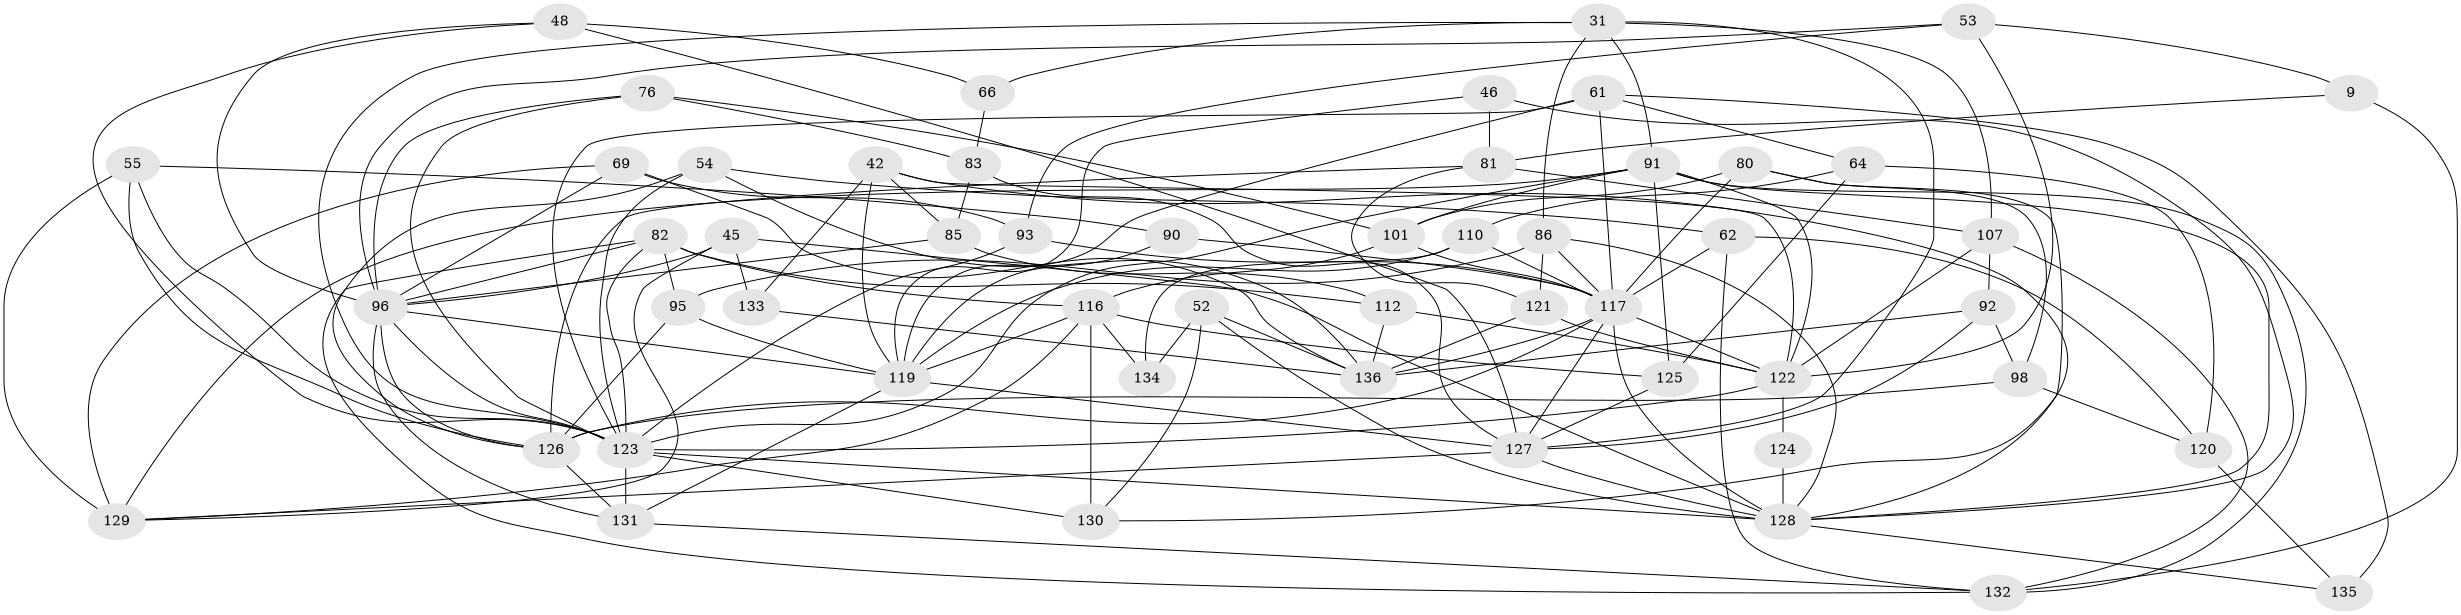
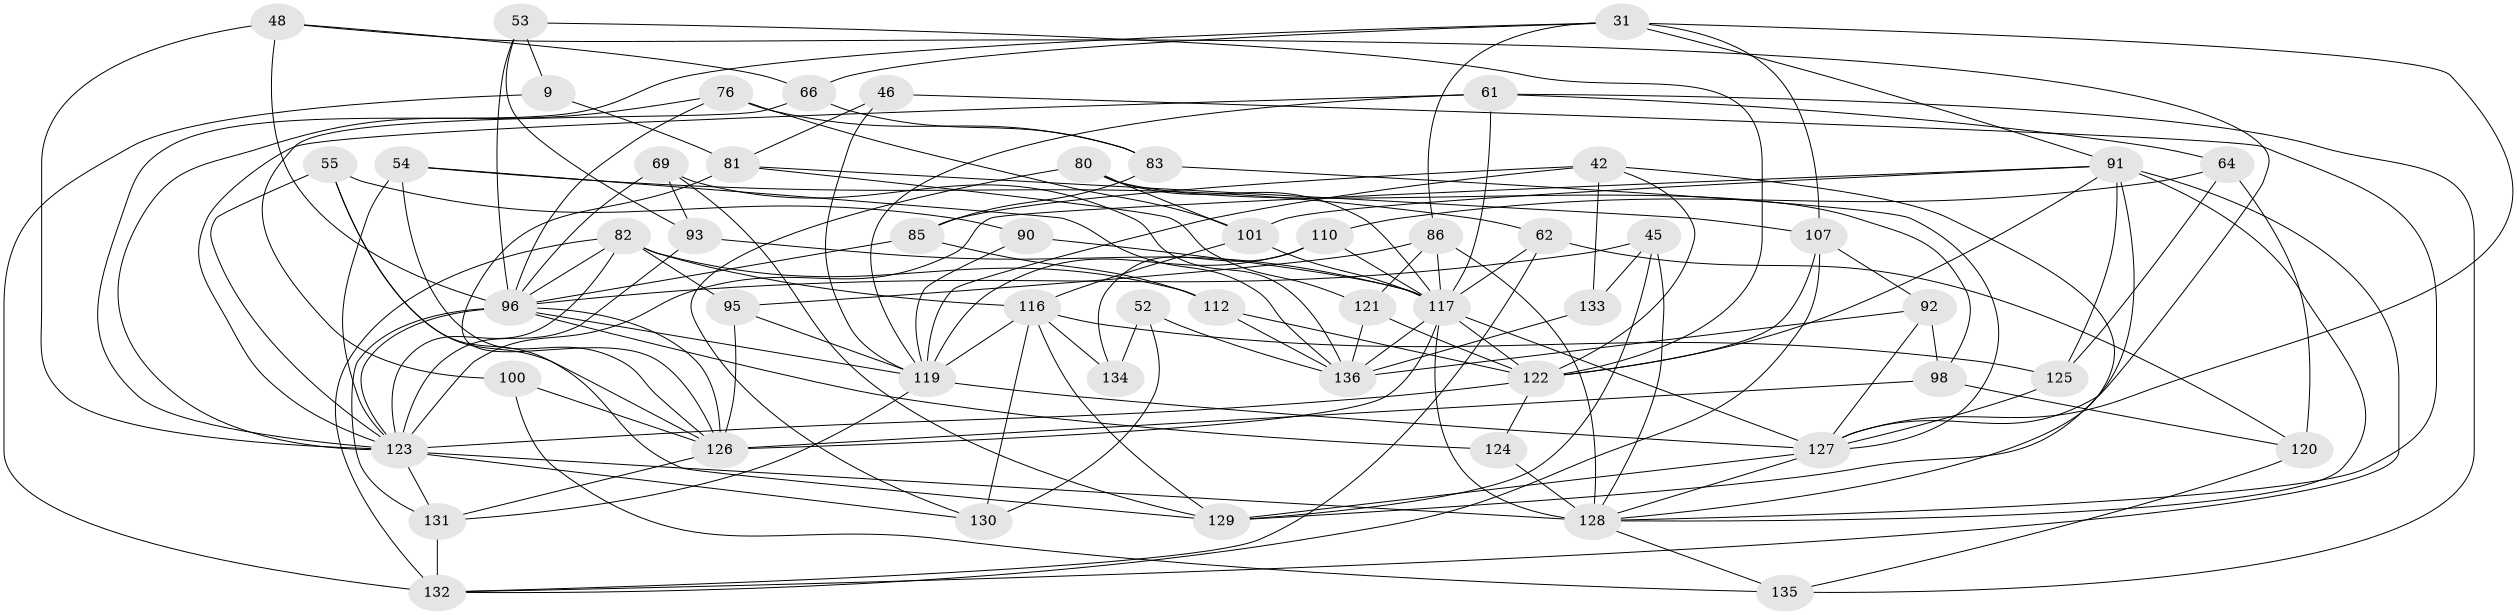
none -> (513, 379)
none -> (998, 412)
(1470, 464) -> none
